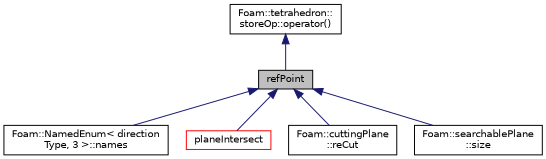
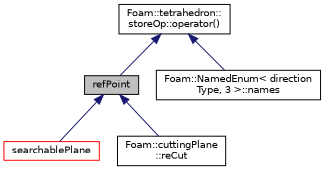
(191, 108) -> (210, 56)
(229, 140) -> (52, 151)
(478, 140) -> none
